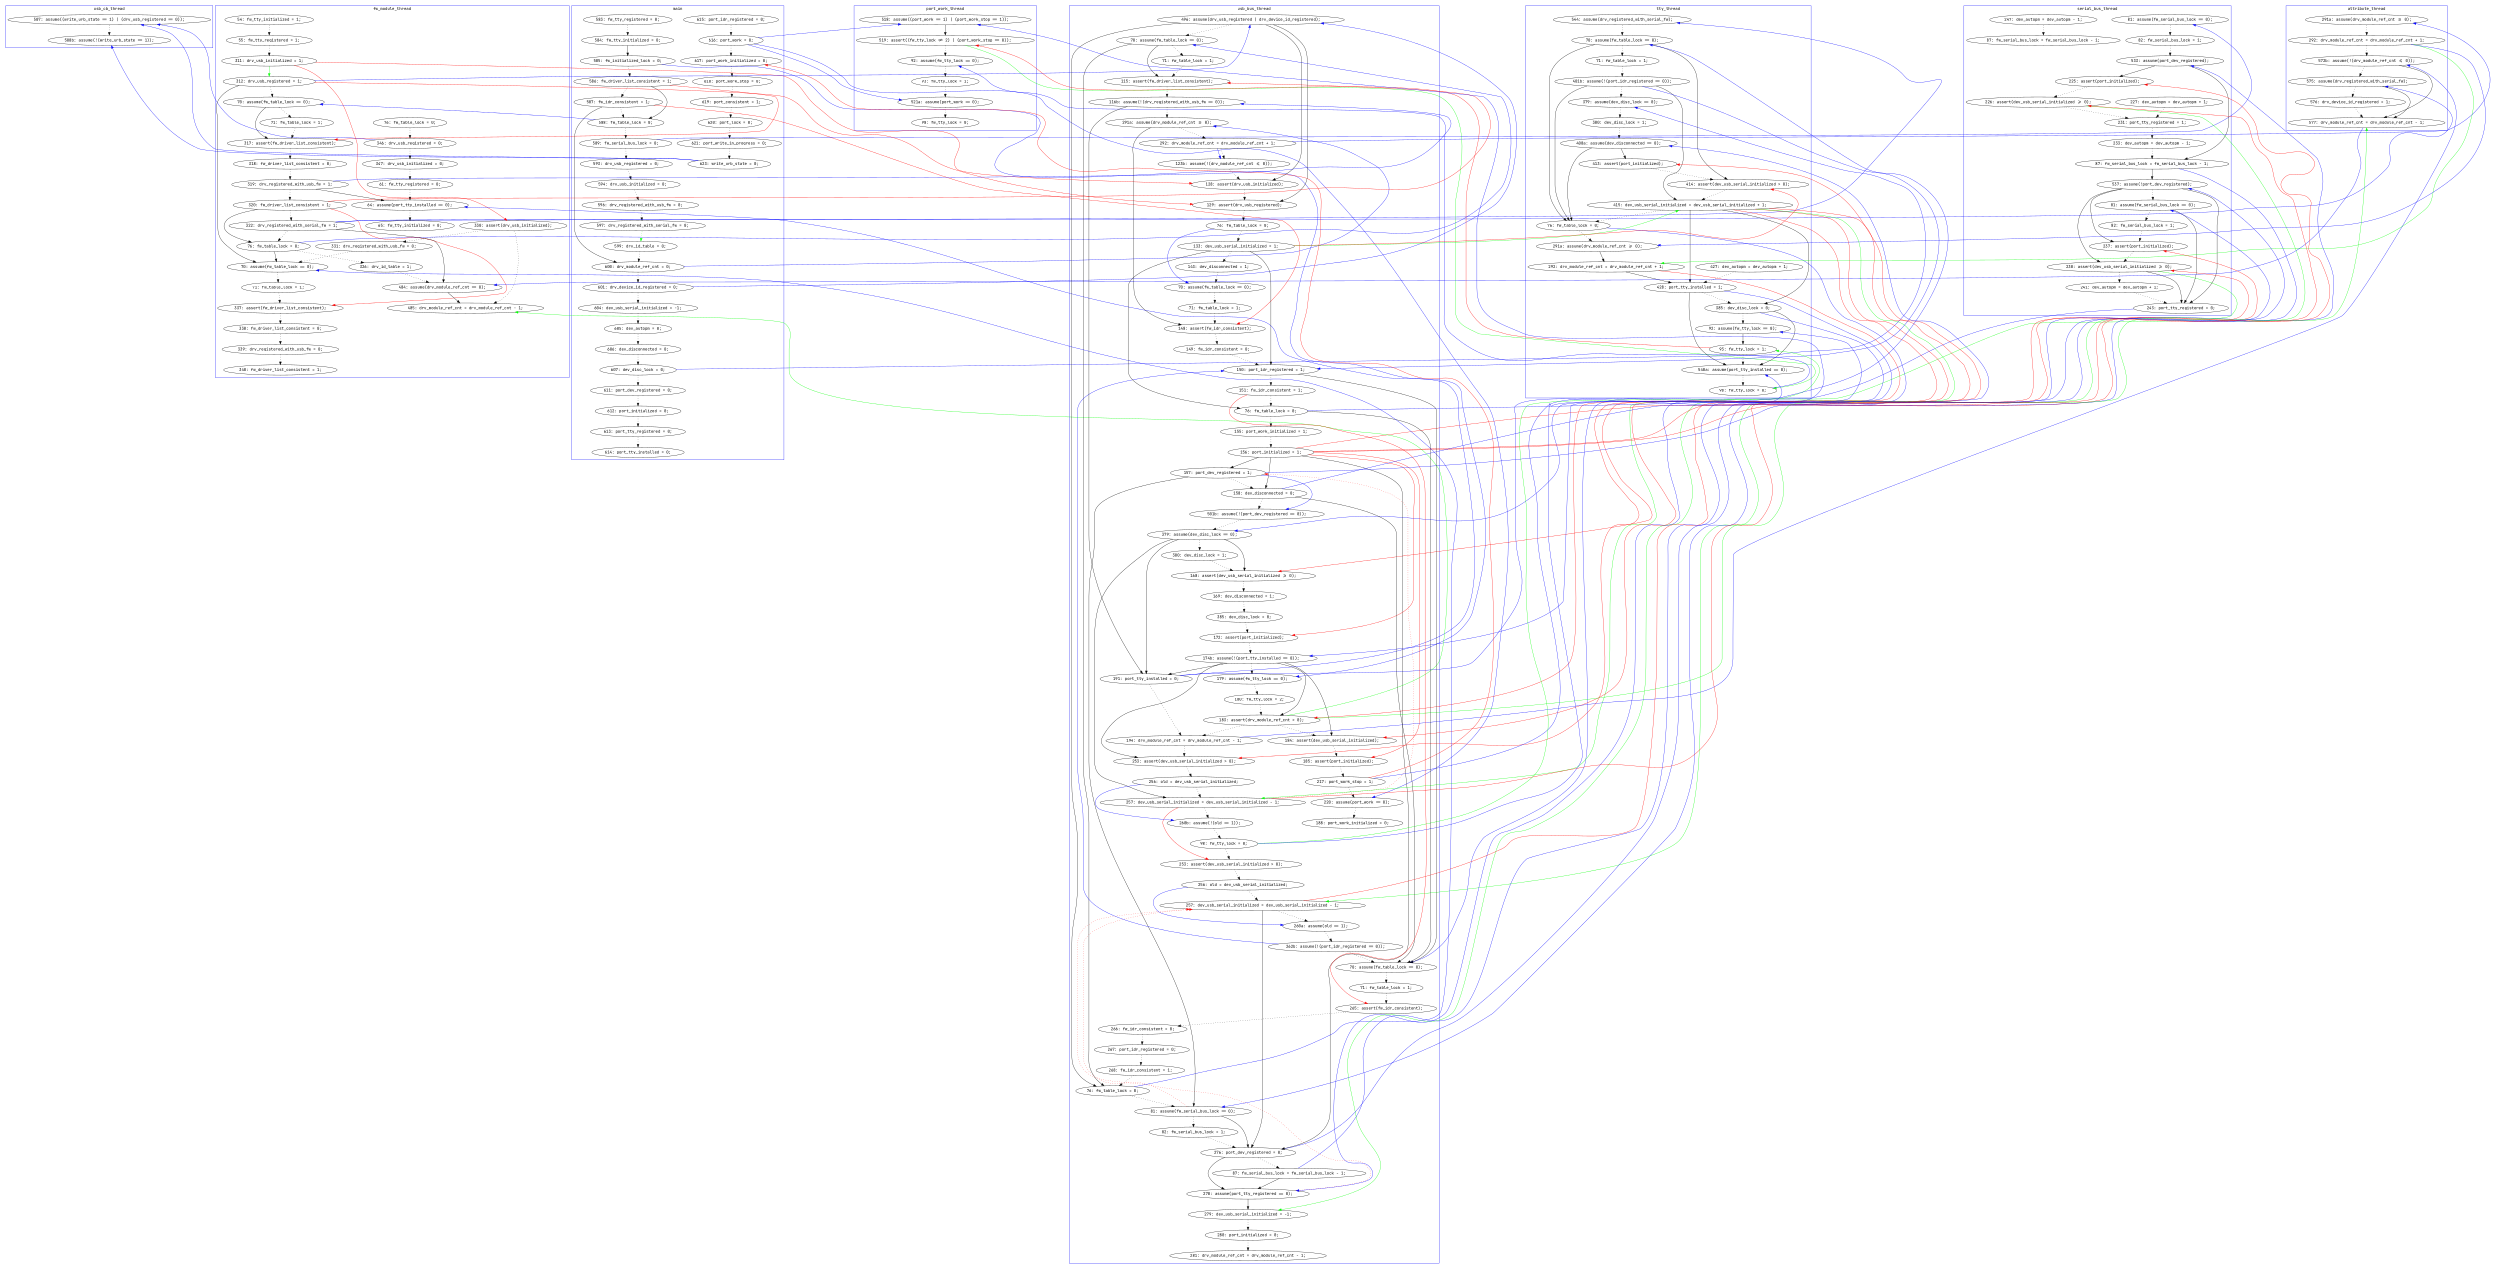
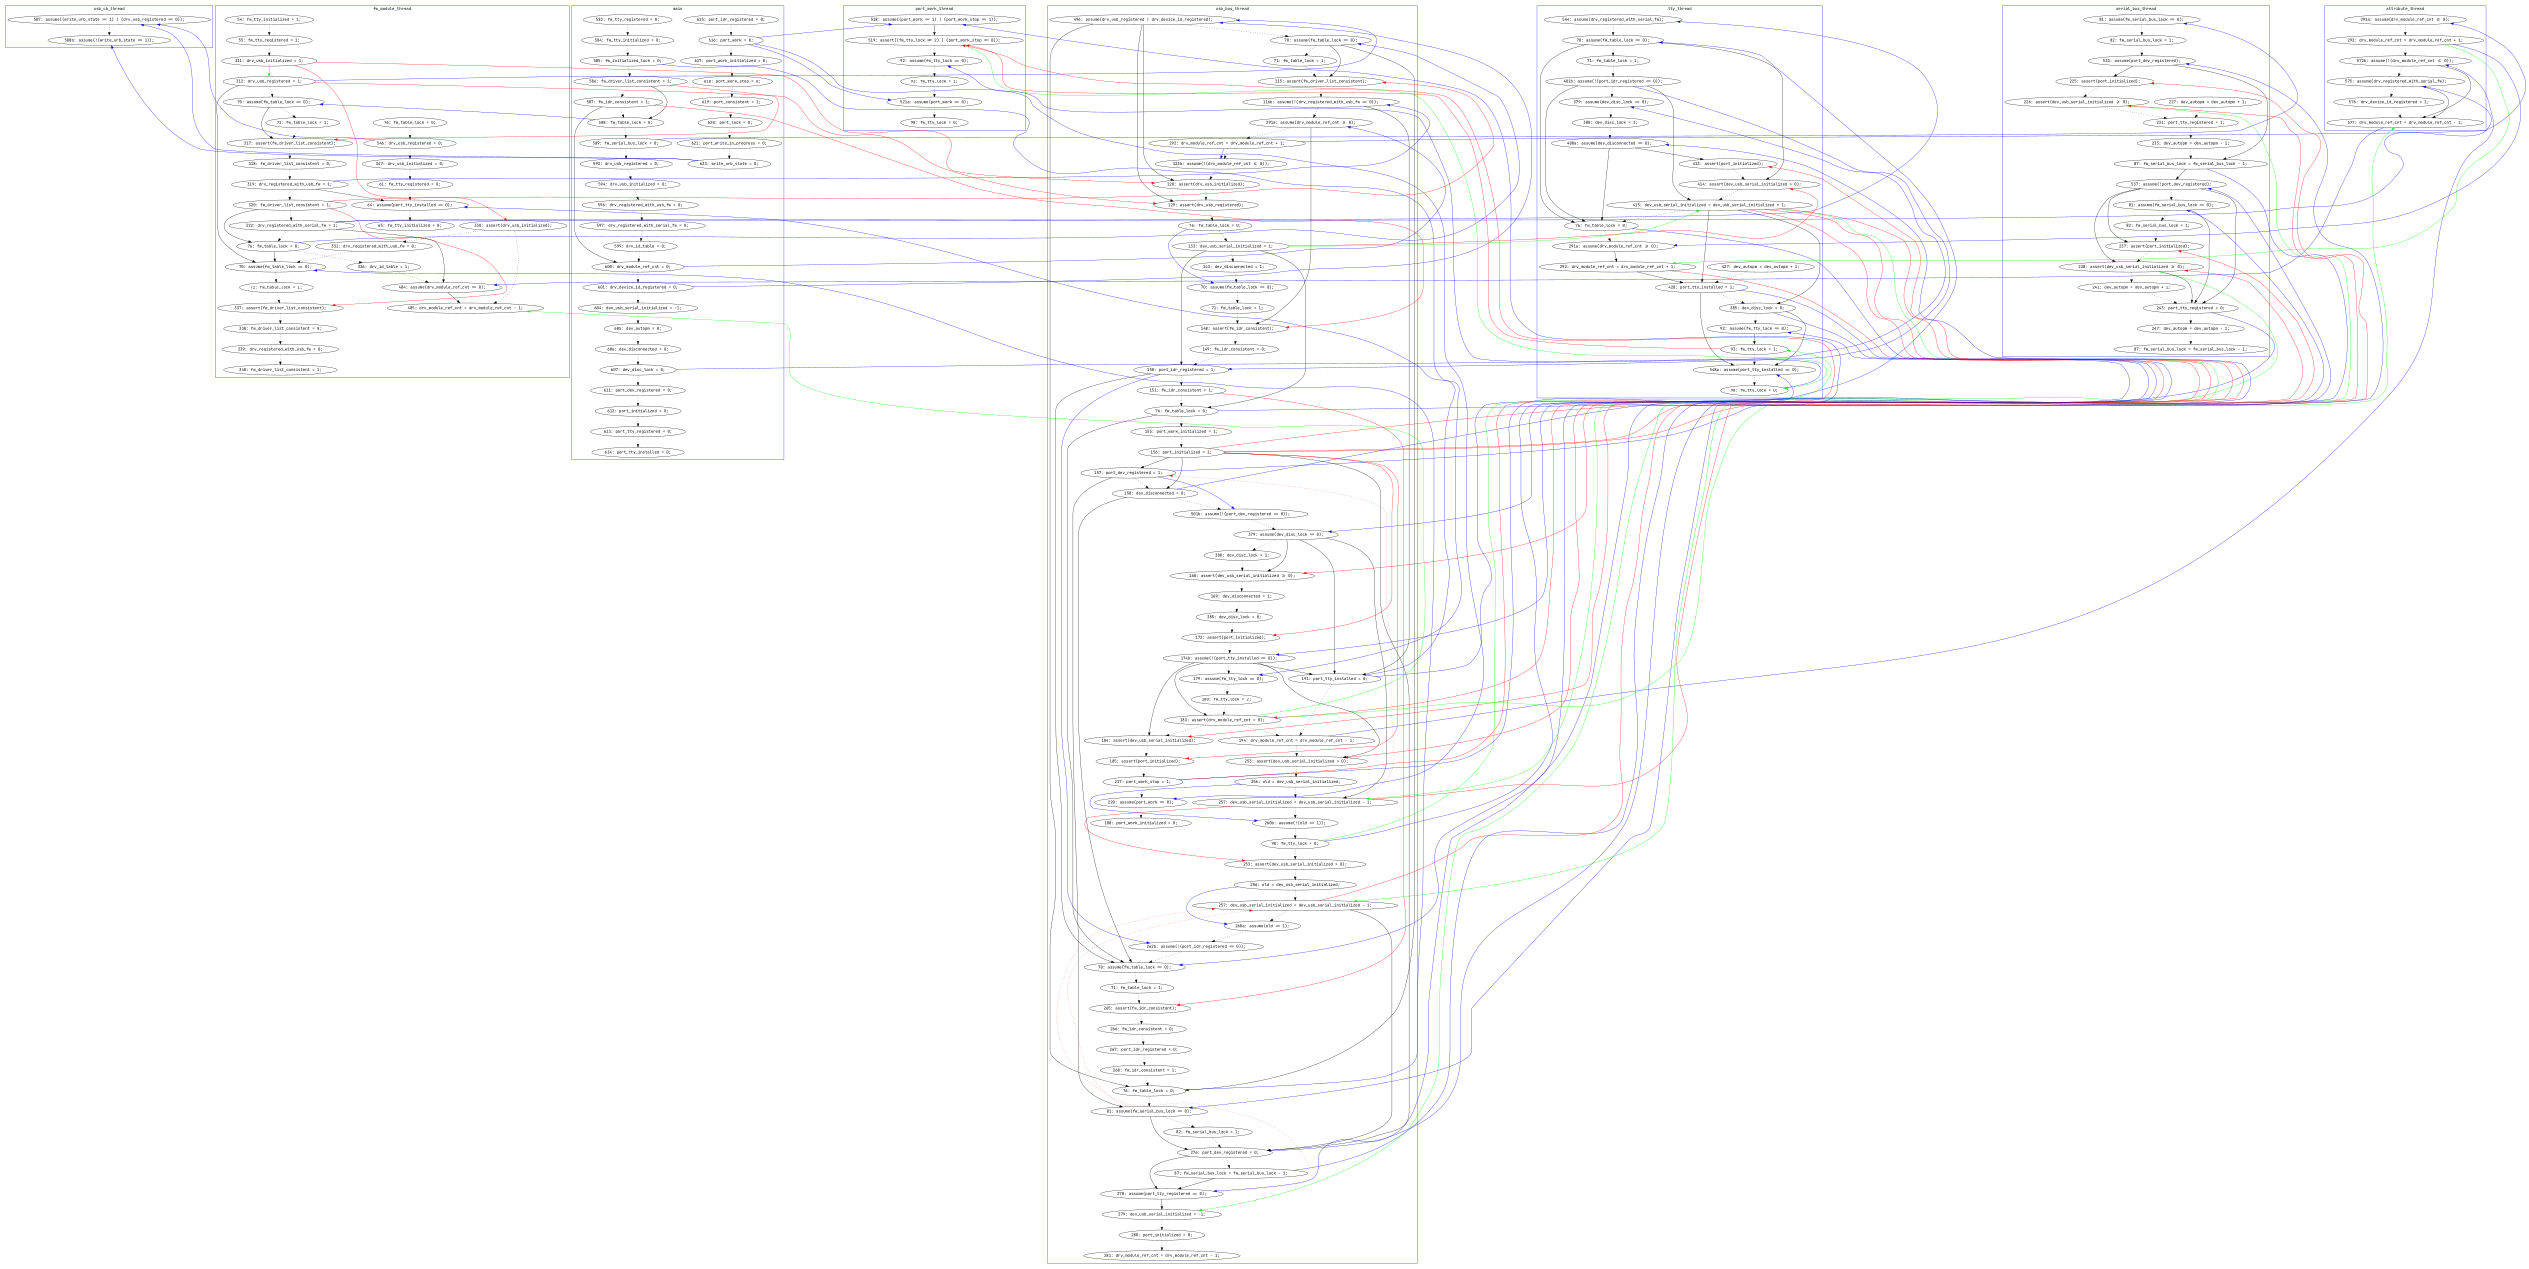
(628, 49) -> (628, 49)
(642, 235) -> (642, 235)
(1310, 284) -> (1815, 342)
none -> (2191, 317)
(1077, 677) -> (1061, 655)
